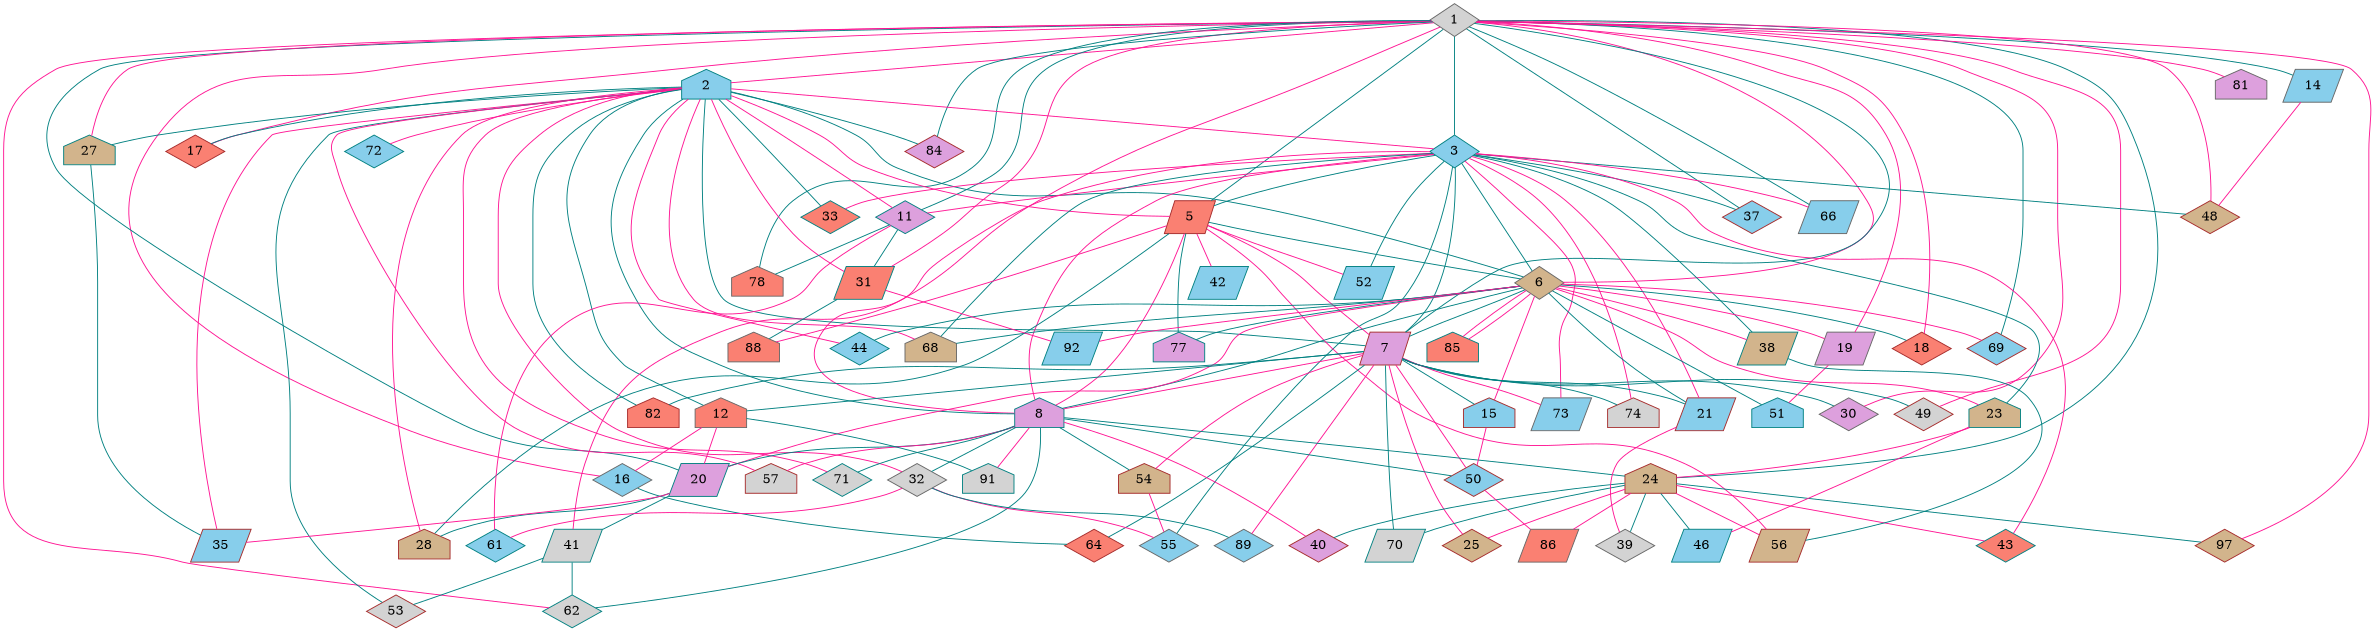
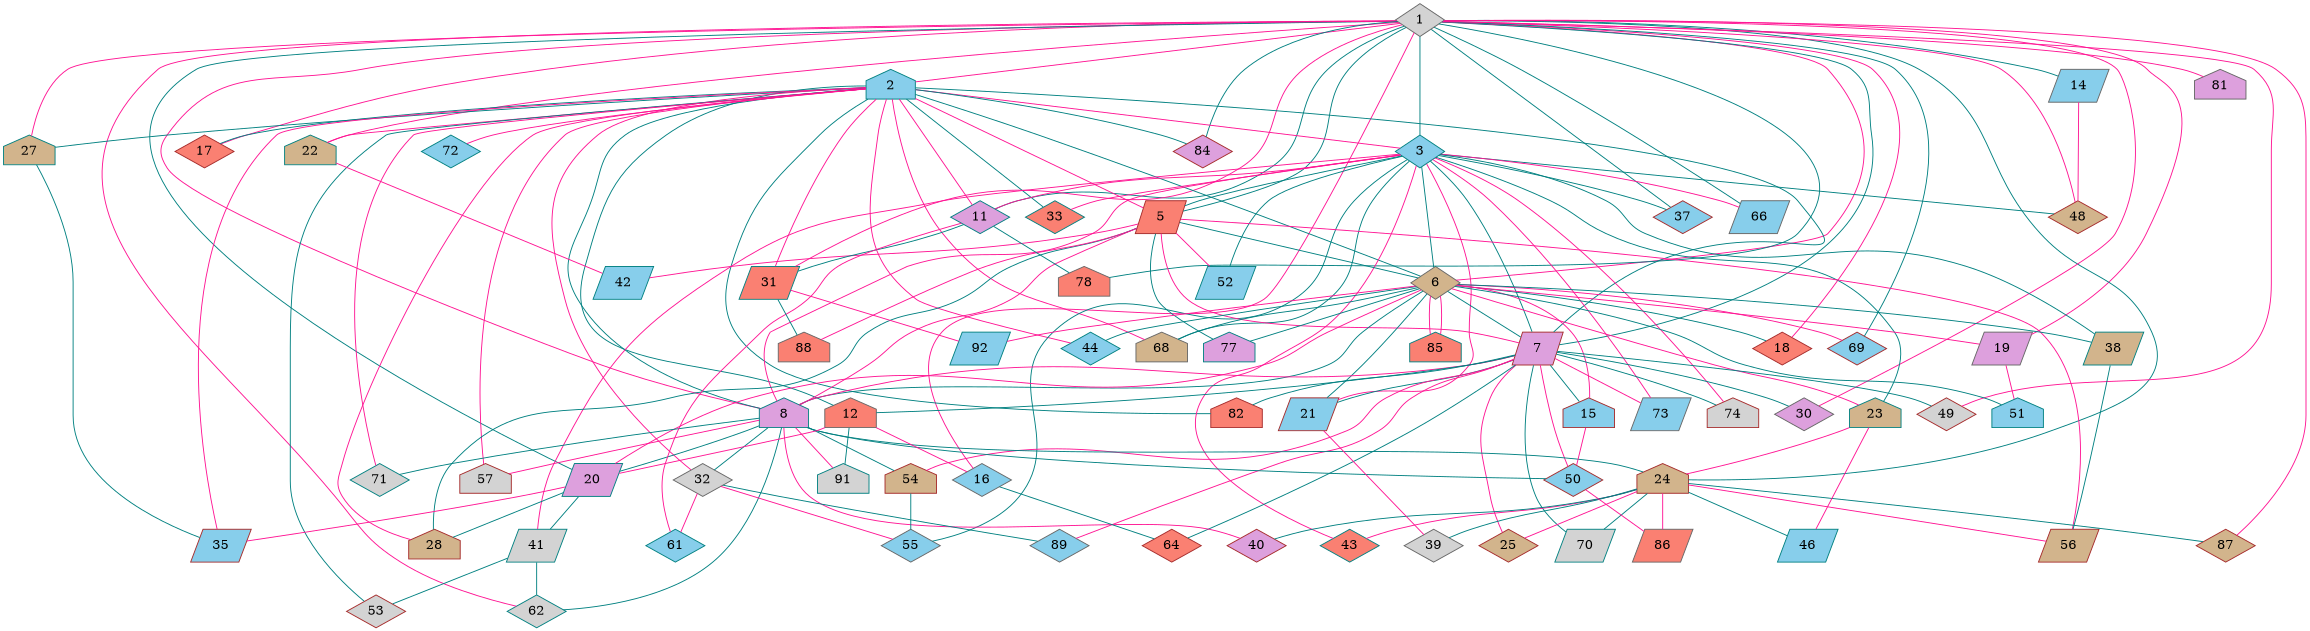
none -> (310, 151)
(1648, 310) -> (1776, 303)
(1154, 505) -> (911, 511)
(2225, 546) -> (2226, 546)
